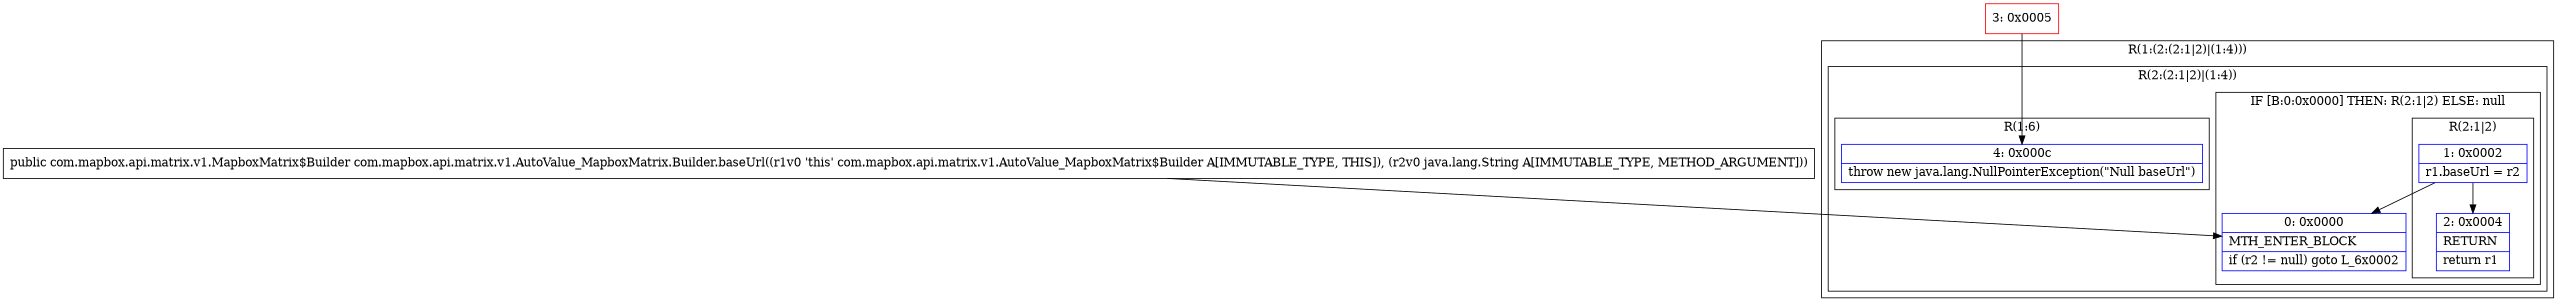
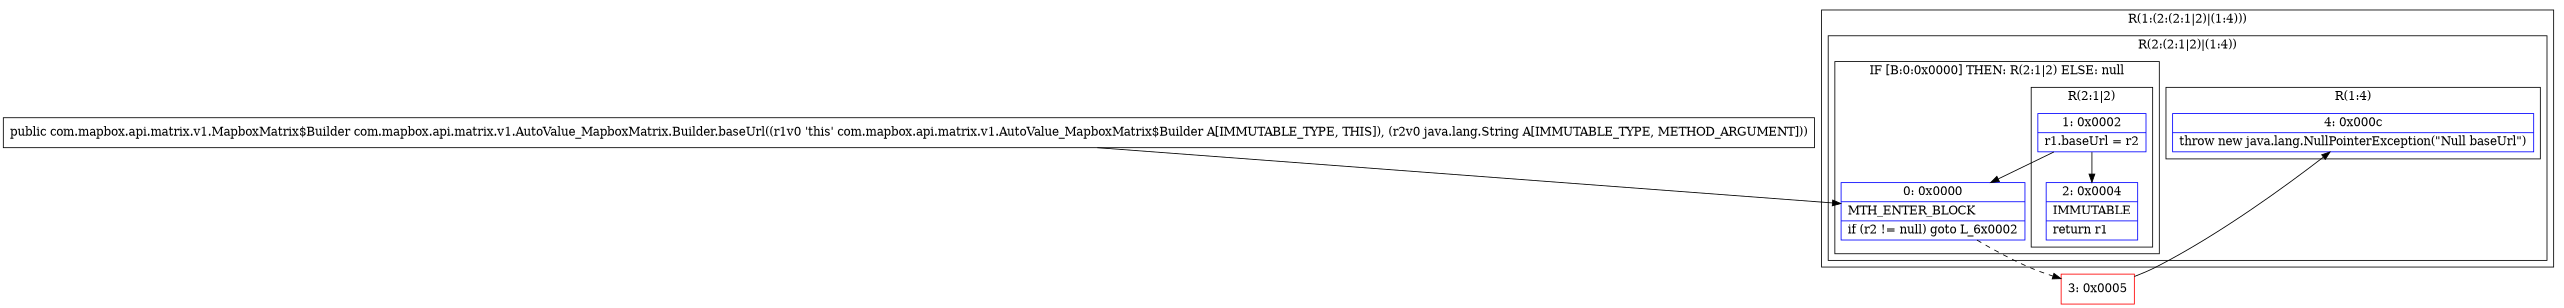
(2022, 128) -> (2353, 97)
(2470, 242) -> (2092, 211)
none -> (2014, 260)
